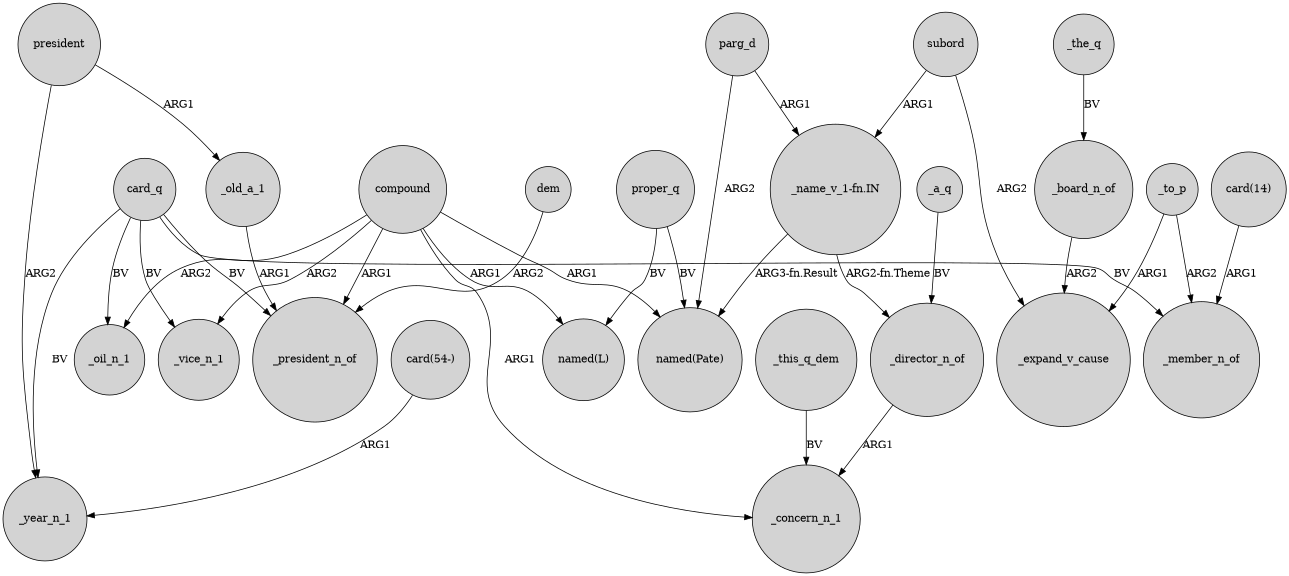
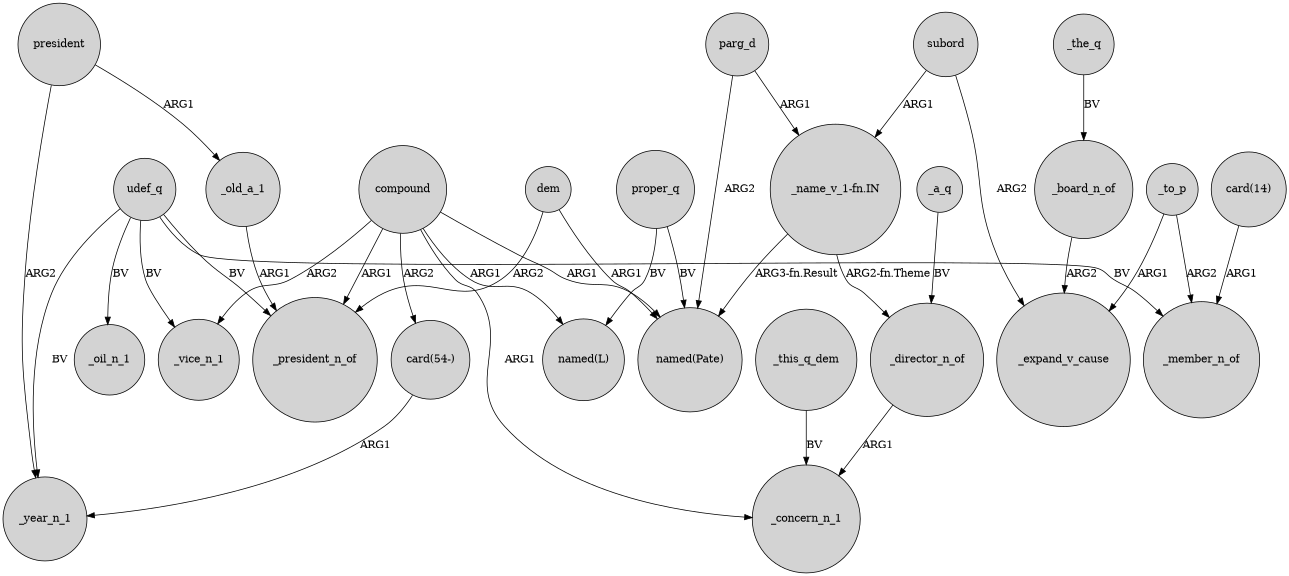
(145, 189) -> (145, 189)
(281, 256) -> (403, 275)
none -> (602, 270)
